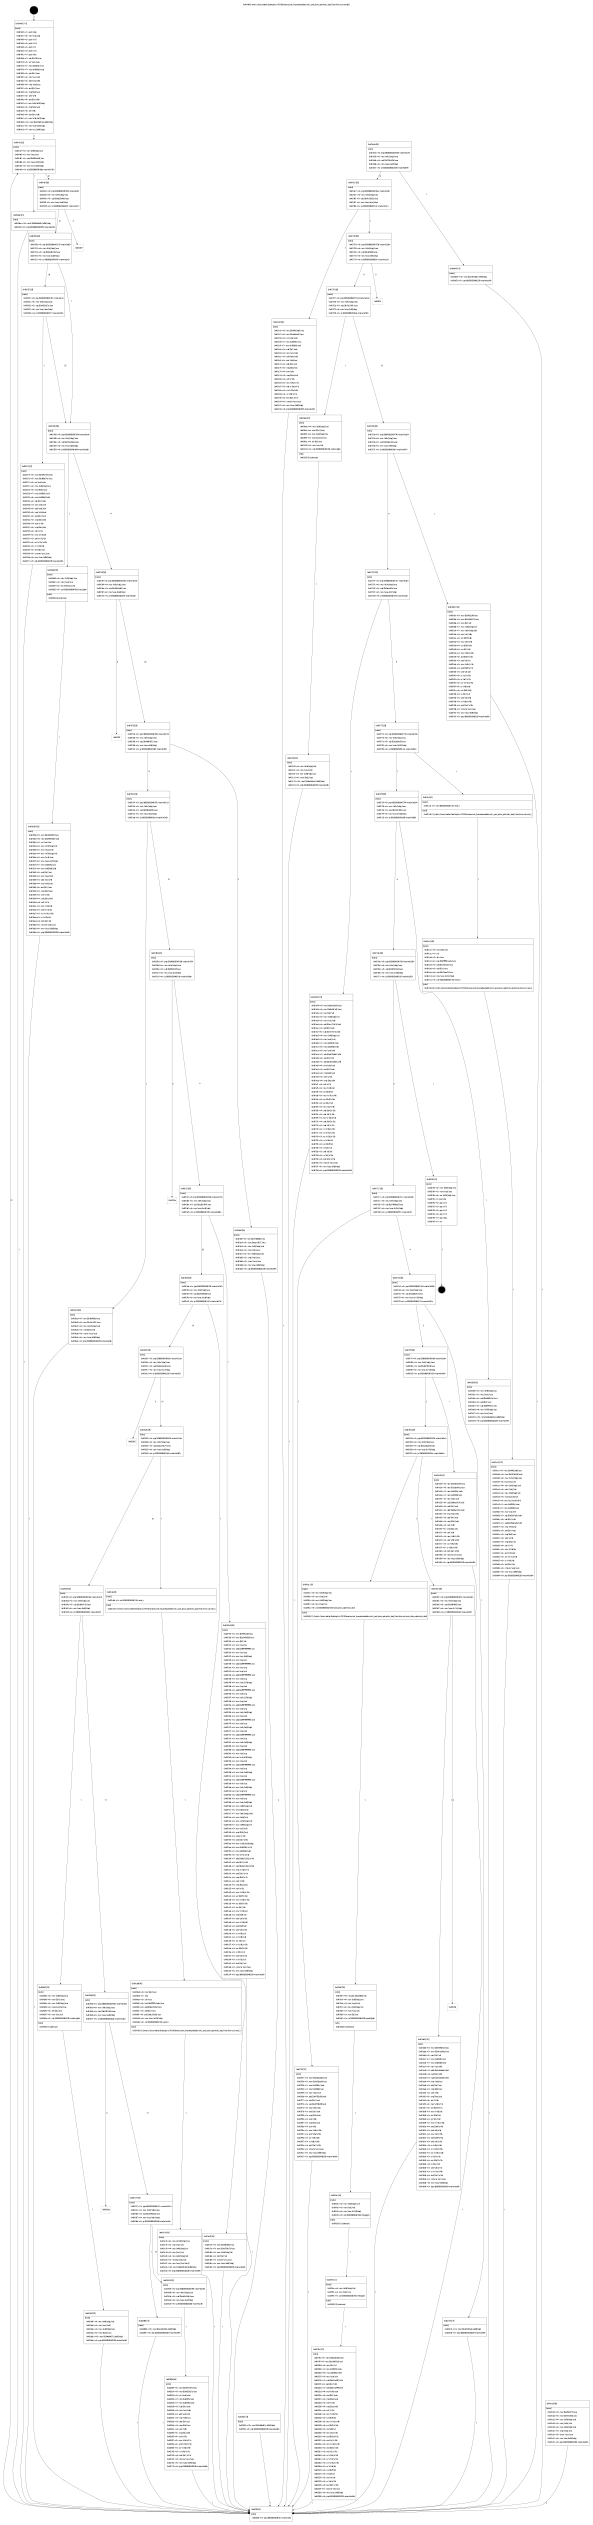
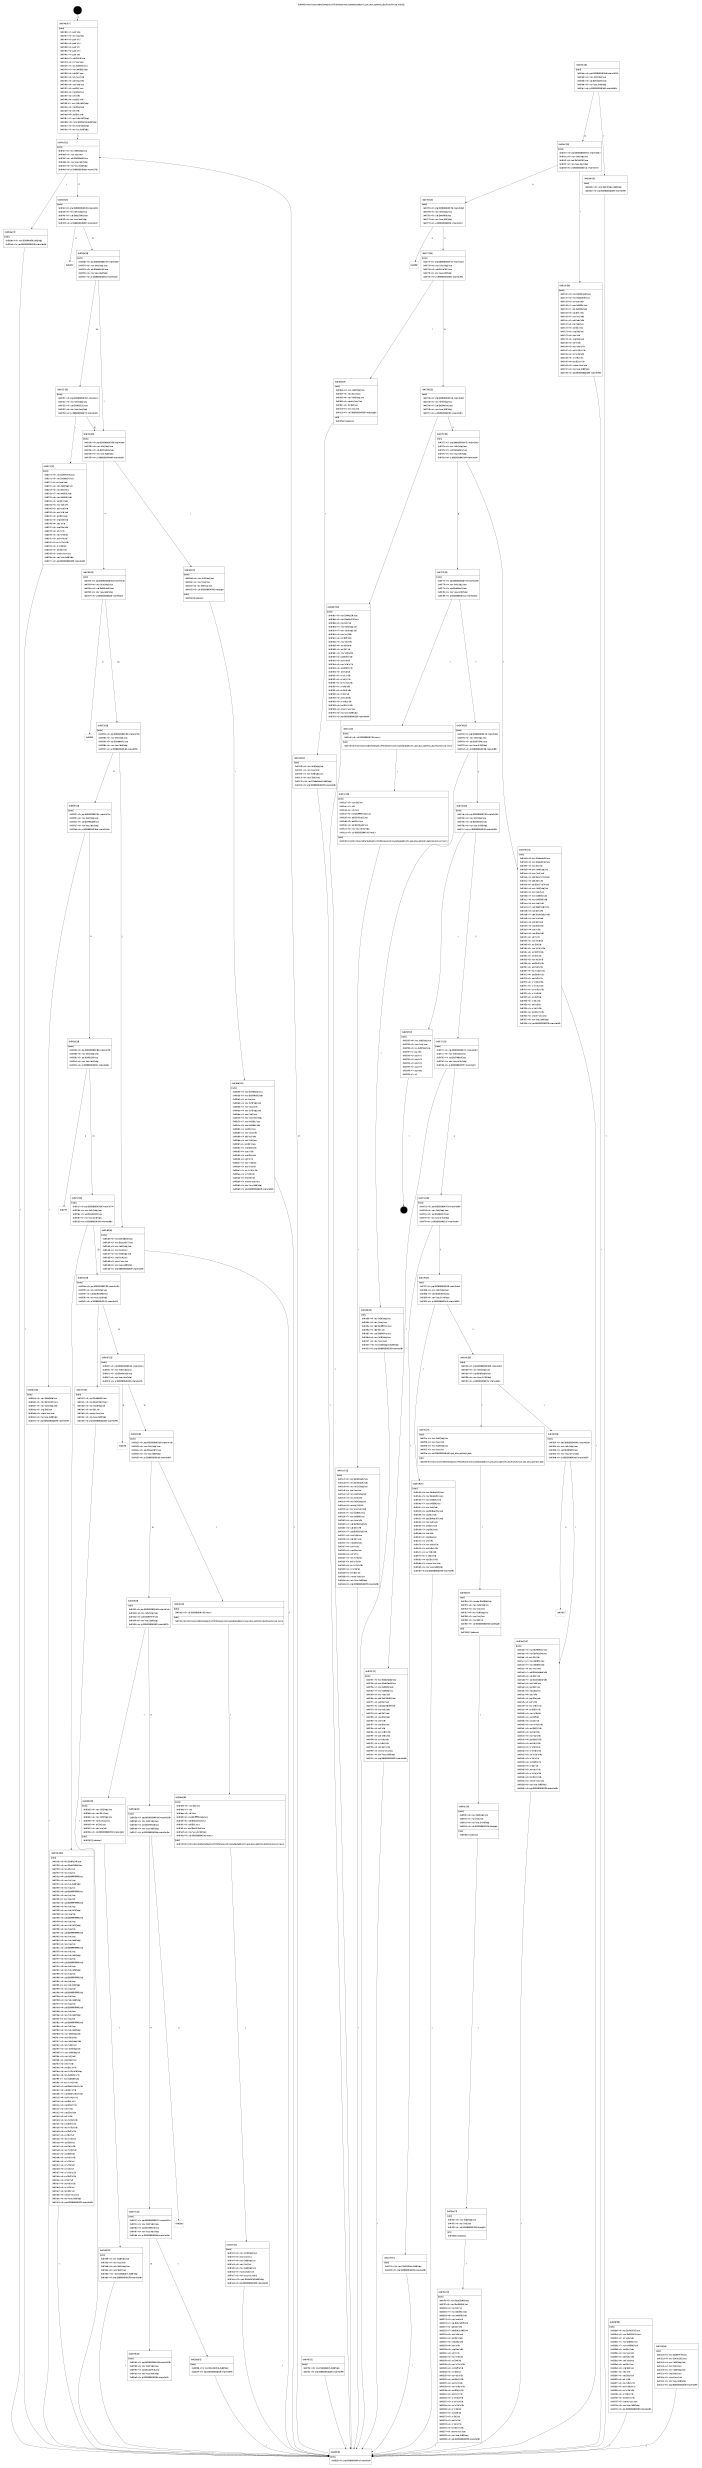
(185, 2341) -> none
